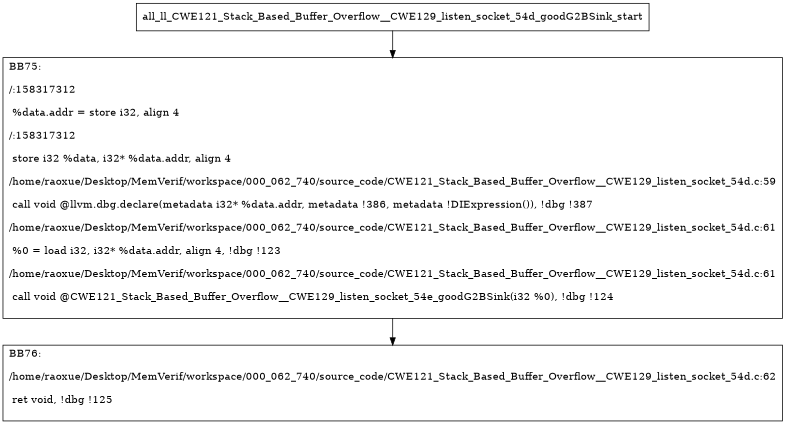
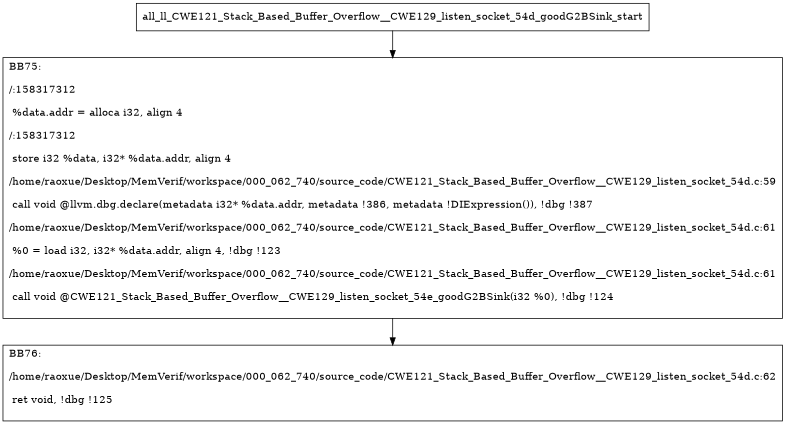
(94, 113) -> (96, 113)
